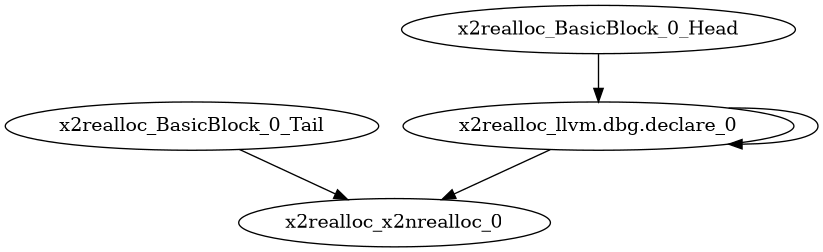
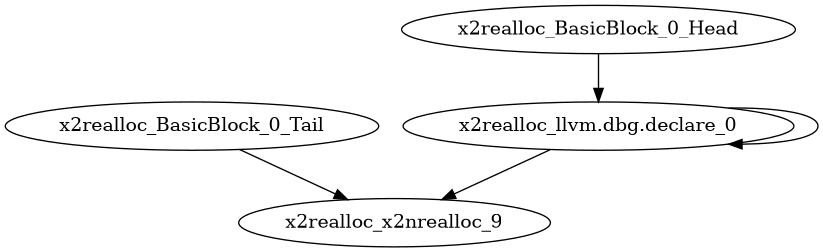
(395, 223) -> (395, 223)
